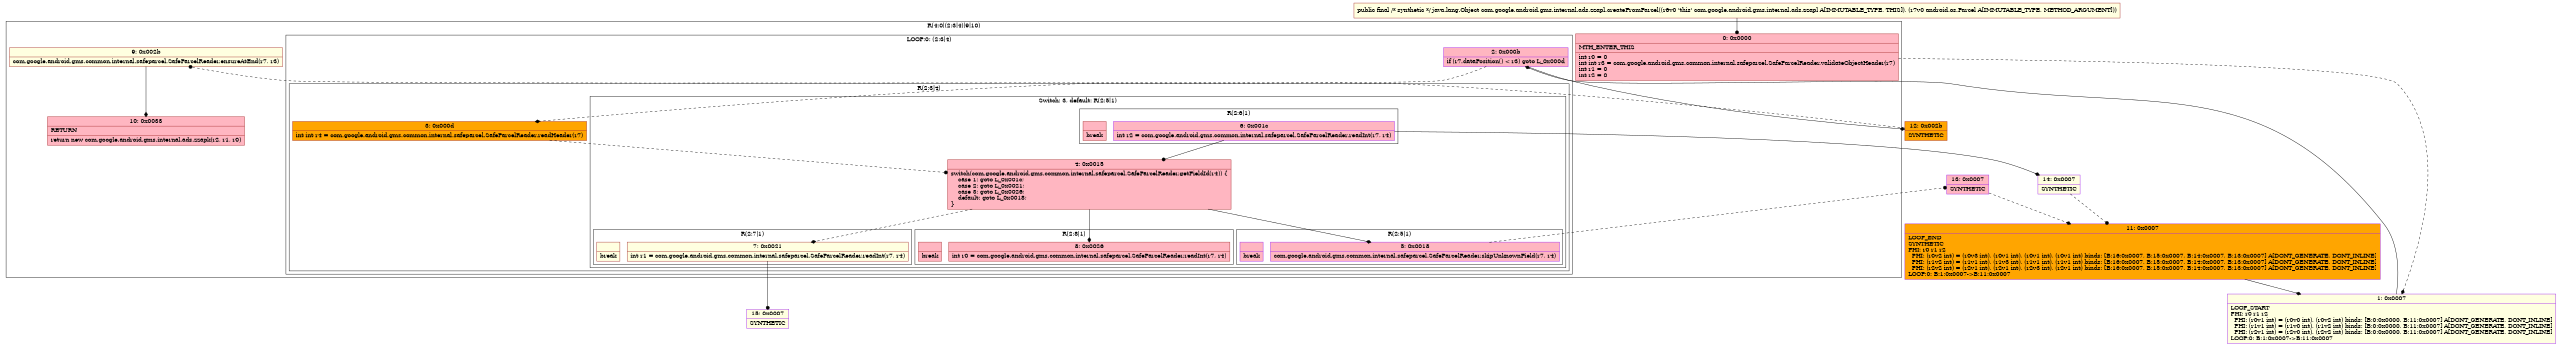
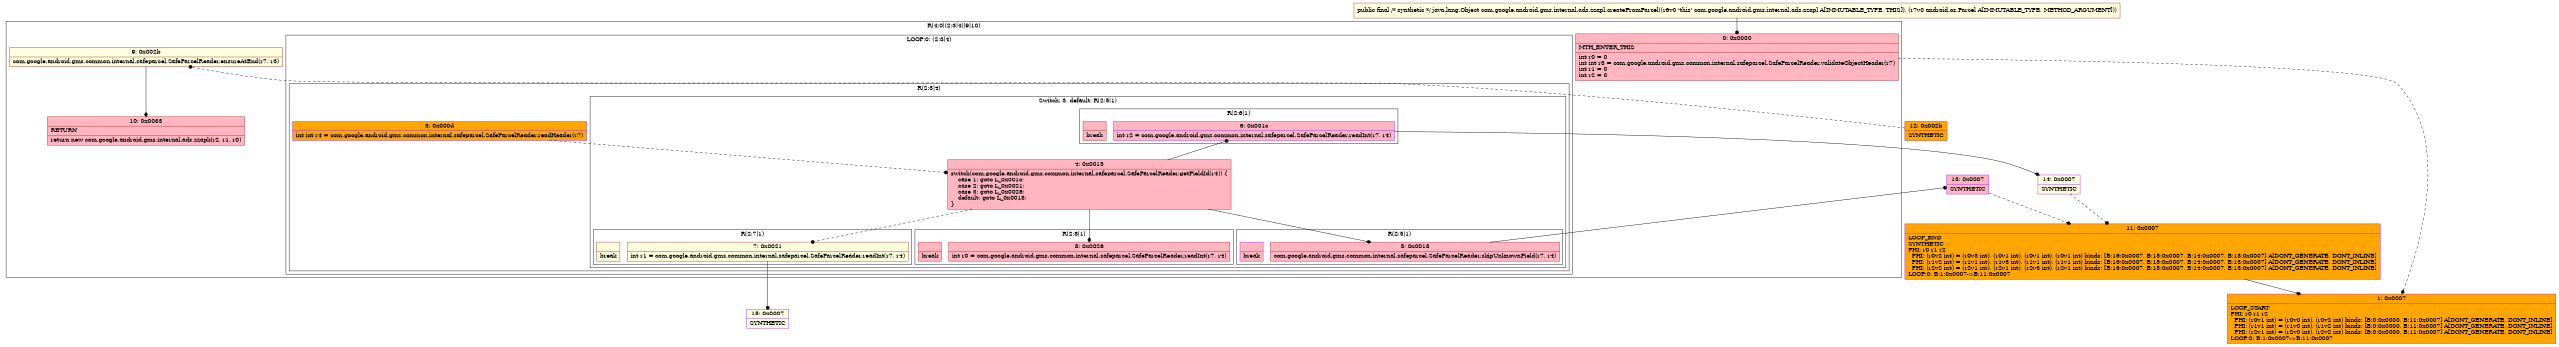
(1506, 57) -> none
(440, 131) -> (440, 131)
(1195, 150) -> (1196, 151)
(1716, 215) -> (1716, 215)
(894, 225) -> (894, 225)
(1415, 252) -> (1415, 252)
(2392, 319) -> (2392, 319)
